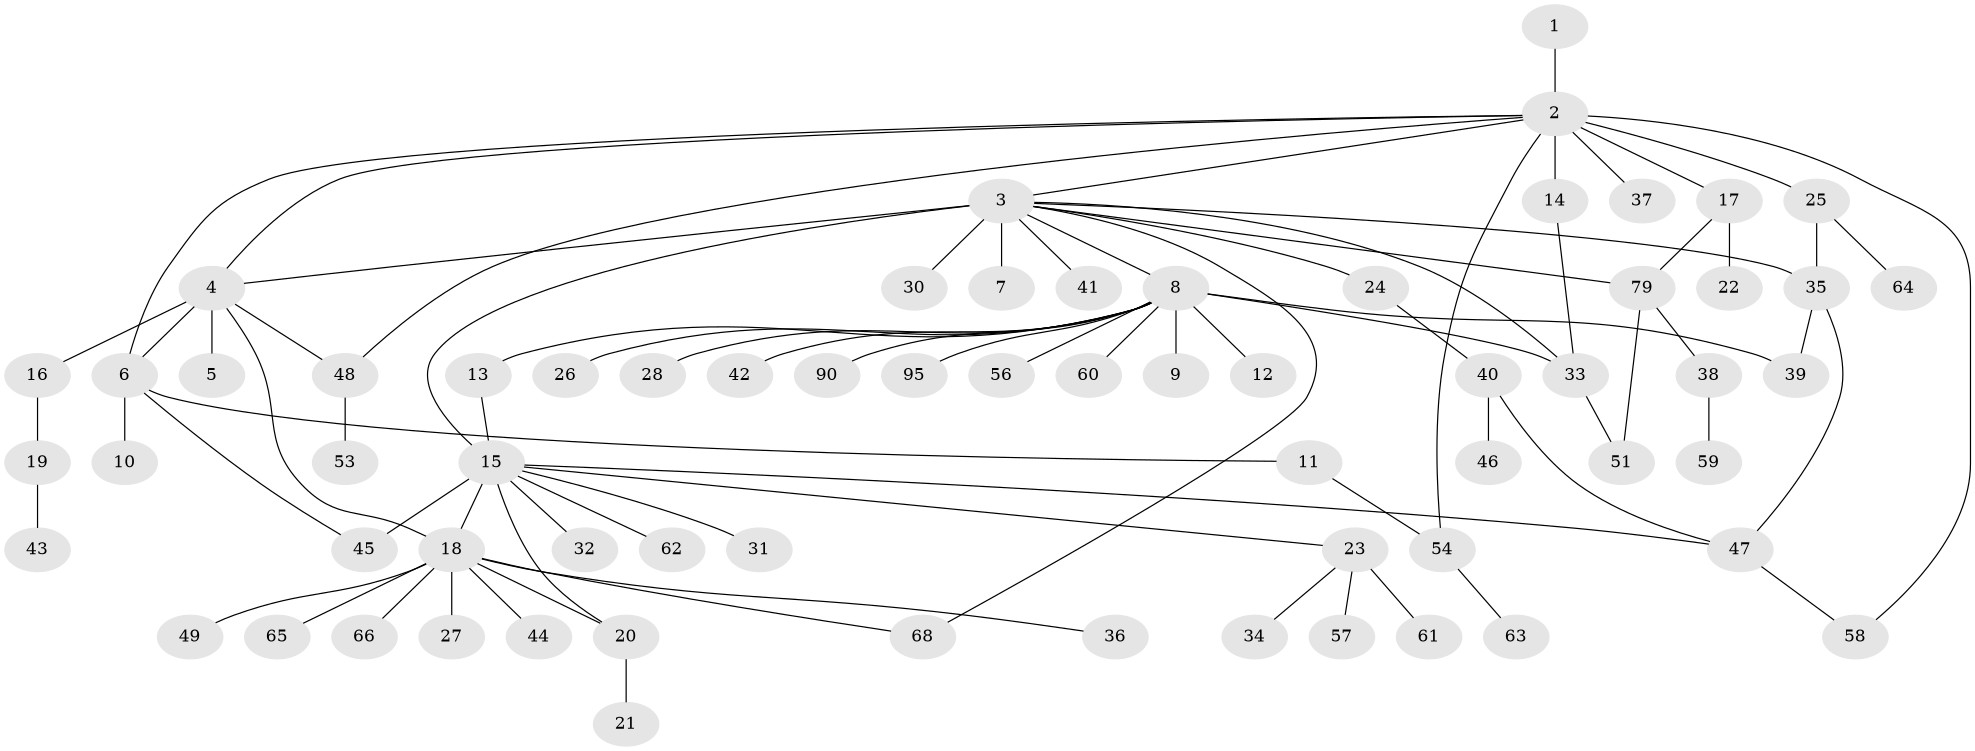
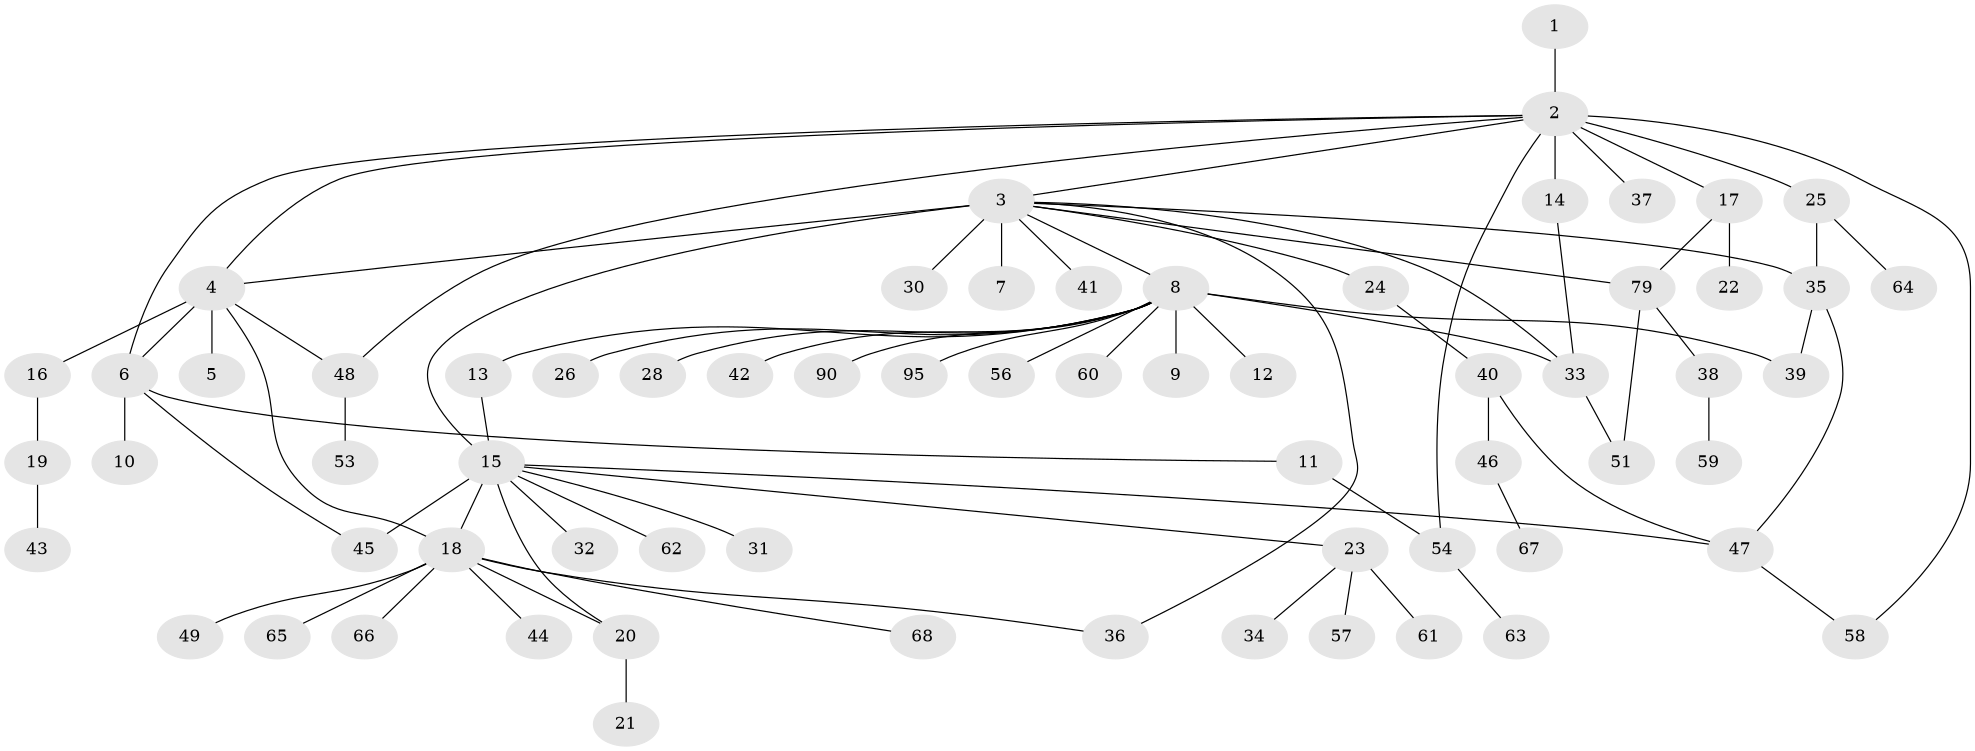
(1289, 415) -> (1341, 368)
none -> (1530, 550)
(452, 637) -> none
